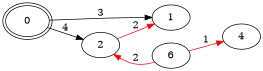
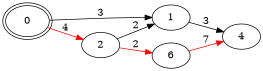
none -> (203, 26)
(62, 32) -> (62, 32)
(133, 33) -> (133, 33)
(206, 40) -> (206, 40)
(137, 64) -> (132, 50)
